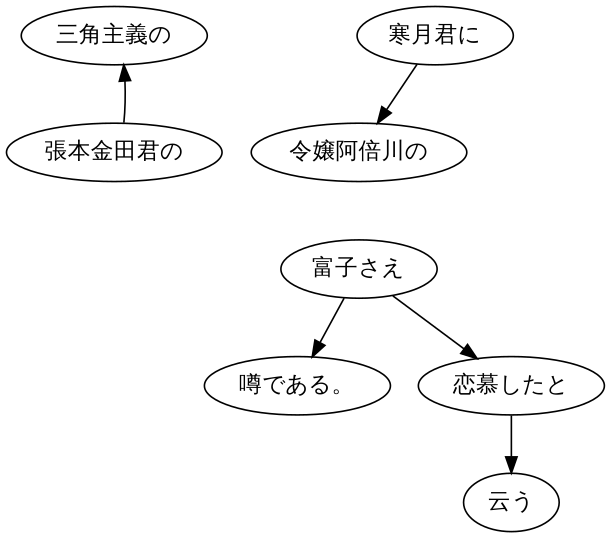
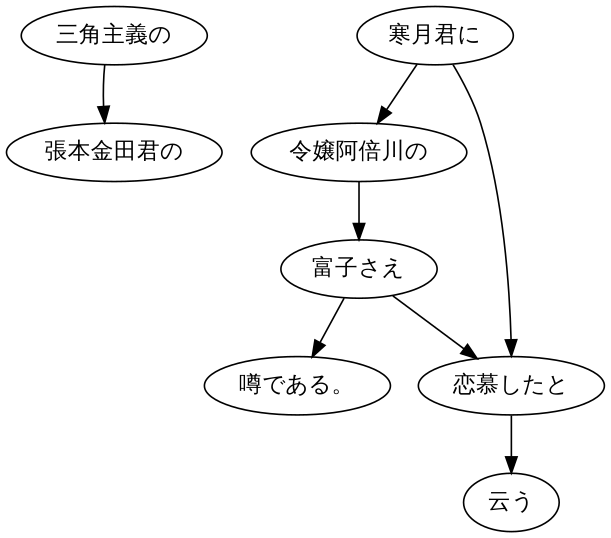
(125, 102) -> (103, 86)
none -> (498, 198)
none -> (359, 203)
